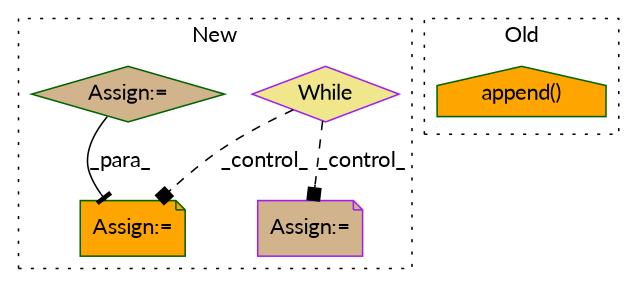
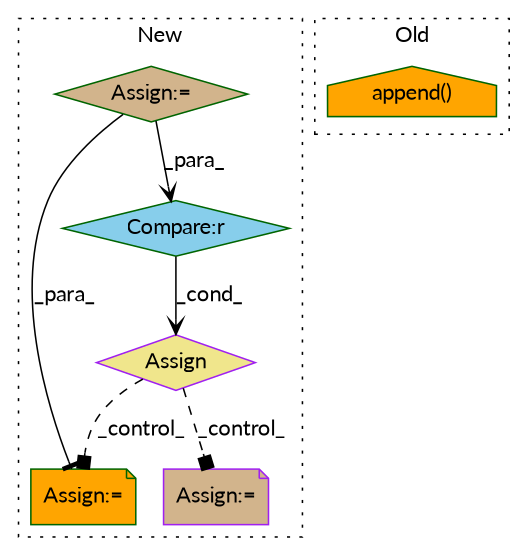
(326, 94) -> (176, 363)
none -> (176, 228)
